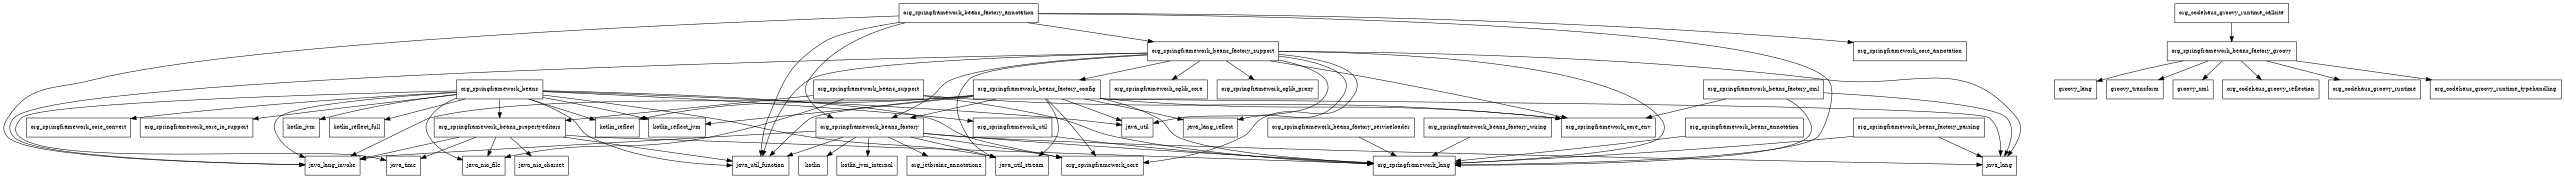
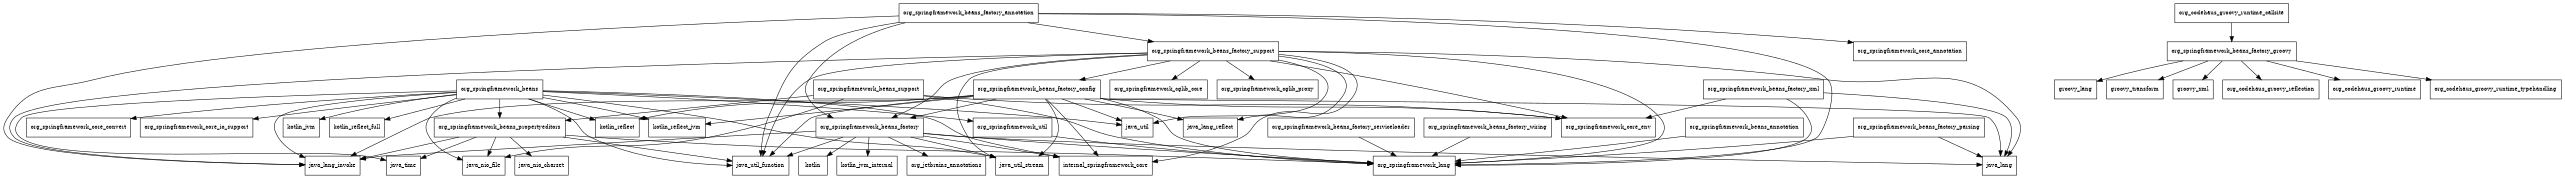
(1103, 166) -> (1106, 166)
